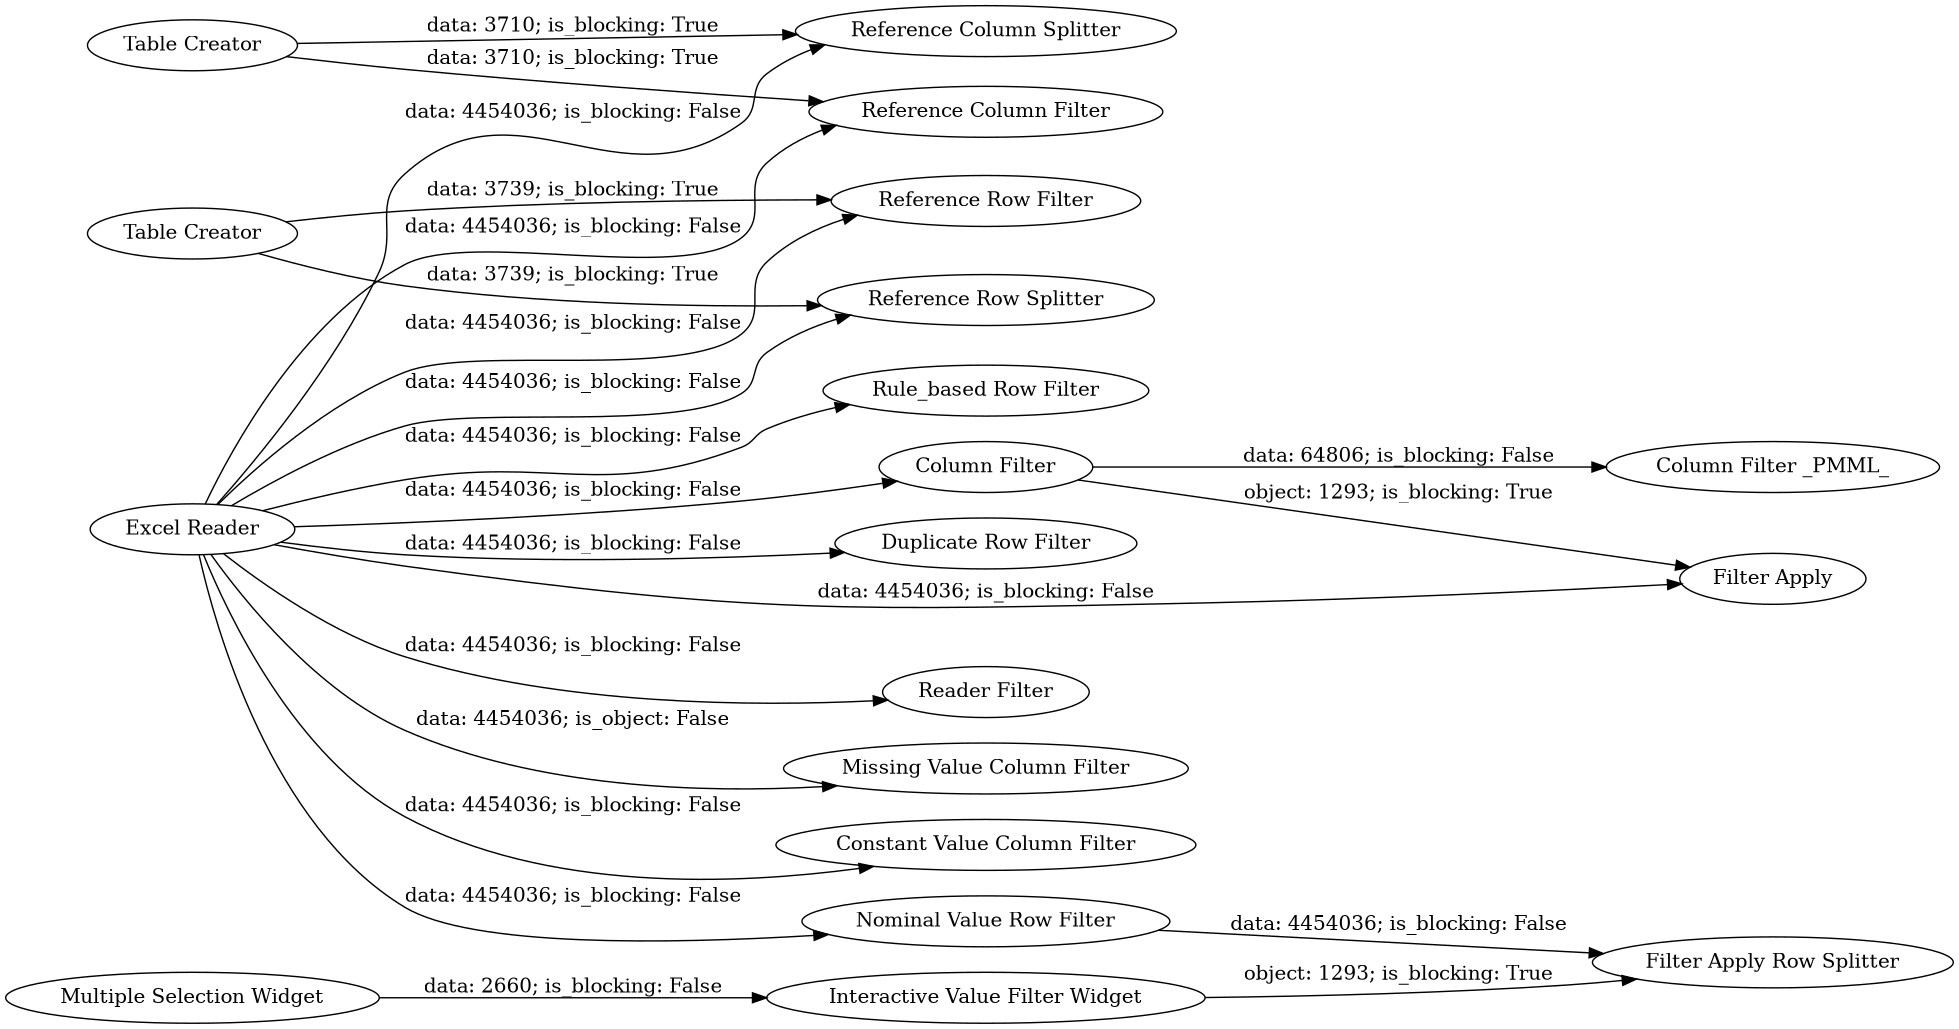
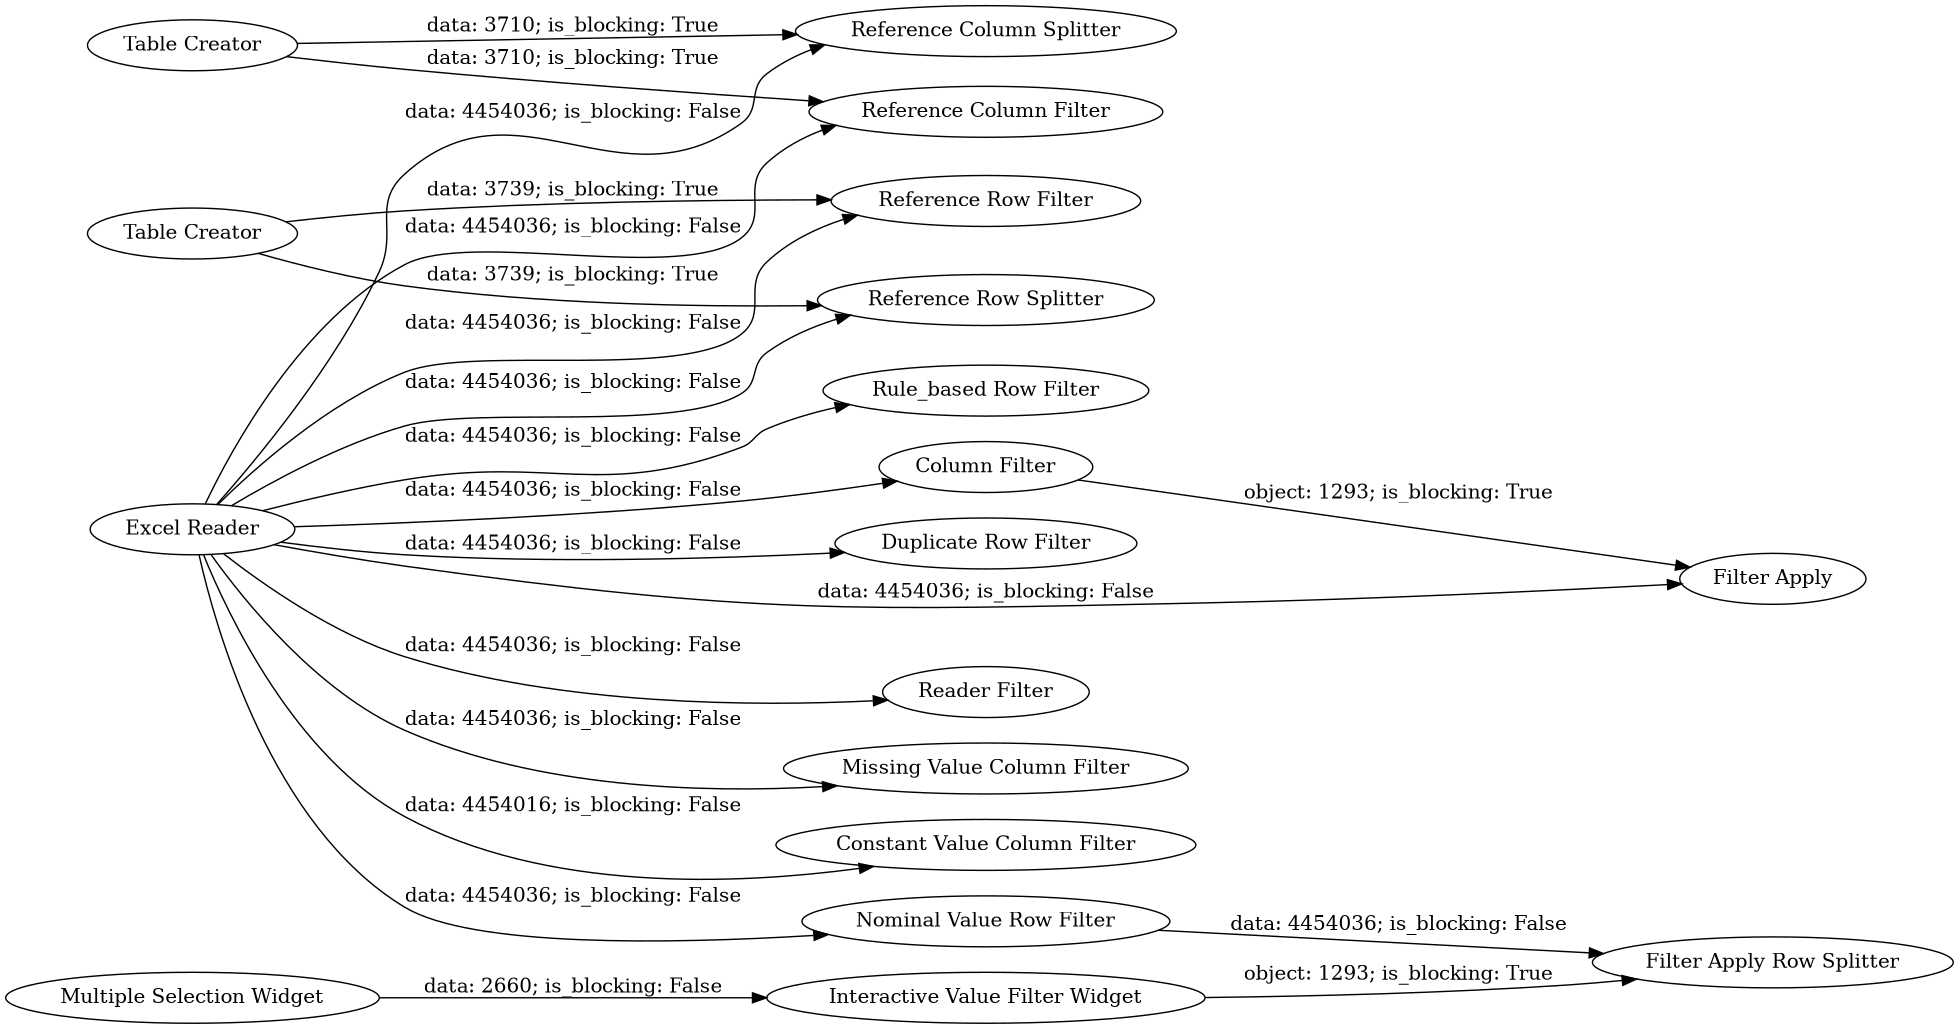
(1773, 467) -> none
(573, 720) -> (573, 720)
(573, 806) -> (573, 806)
